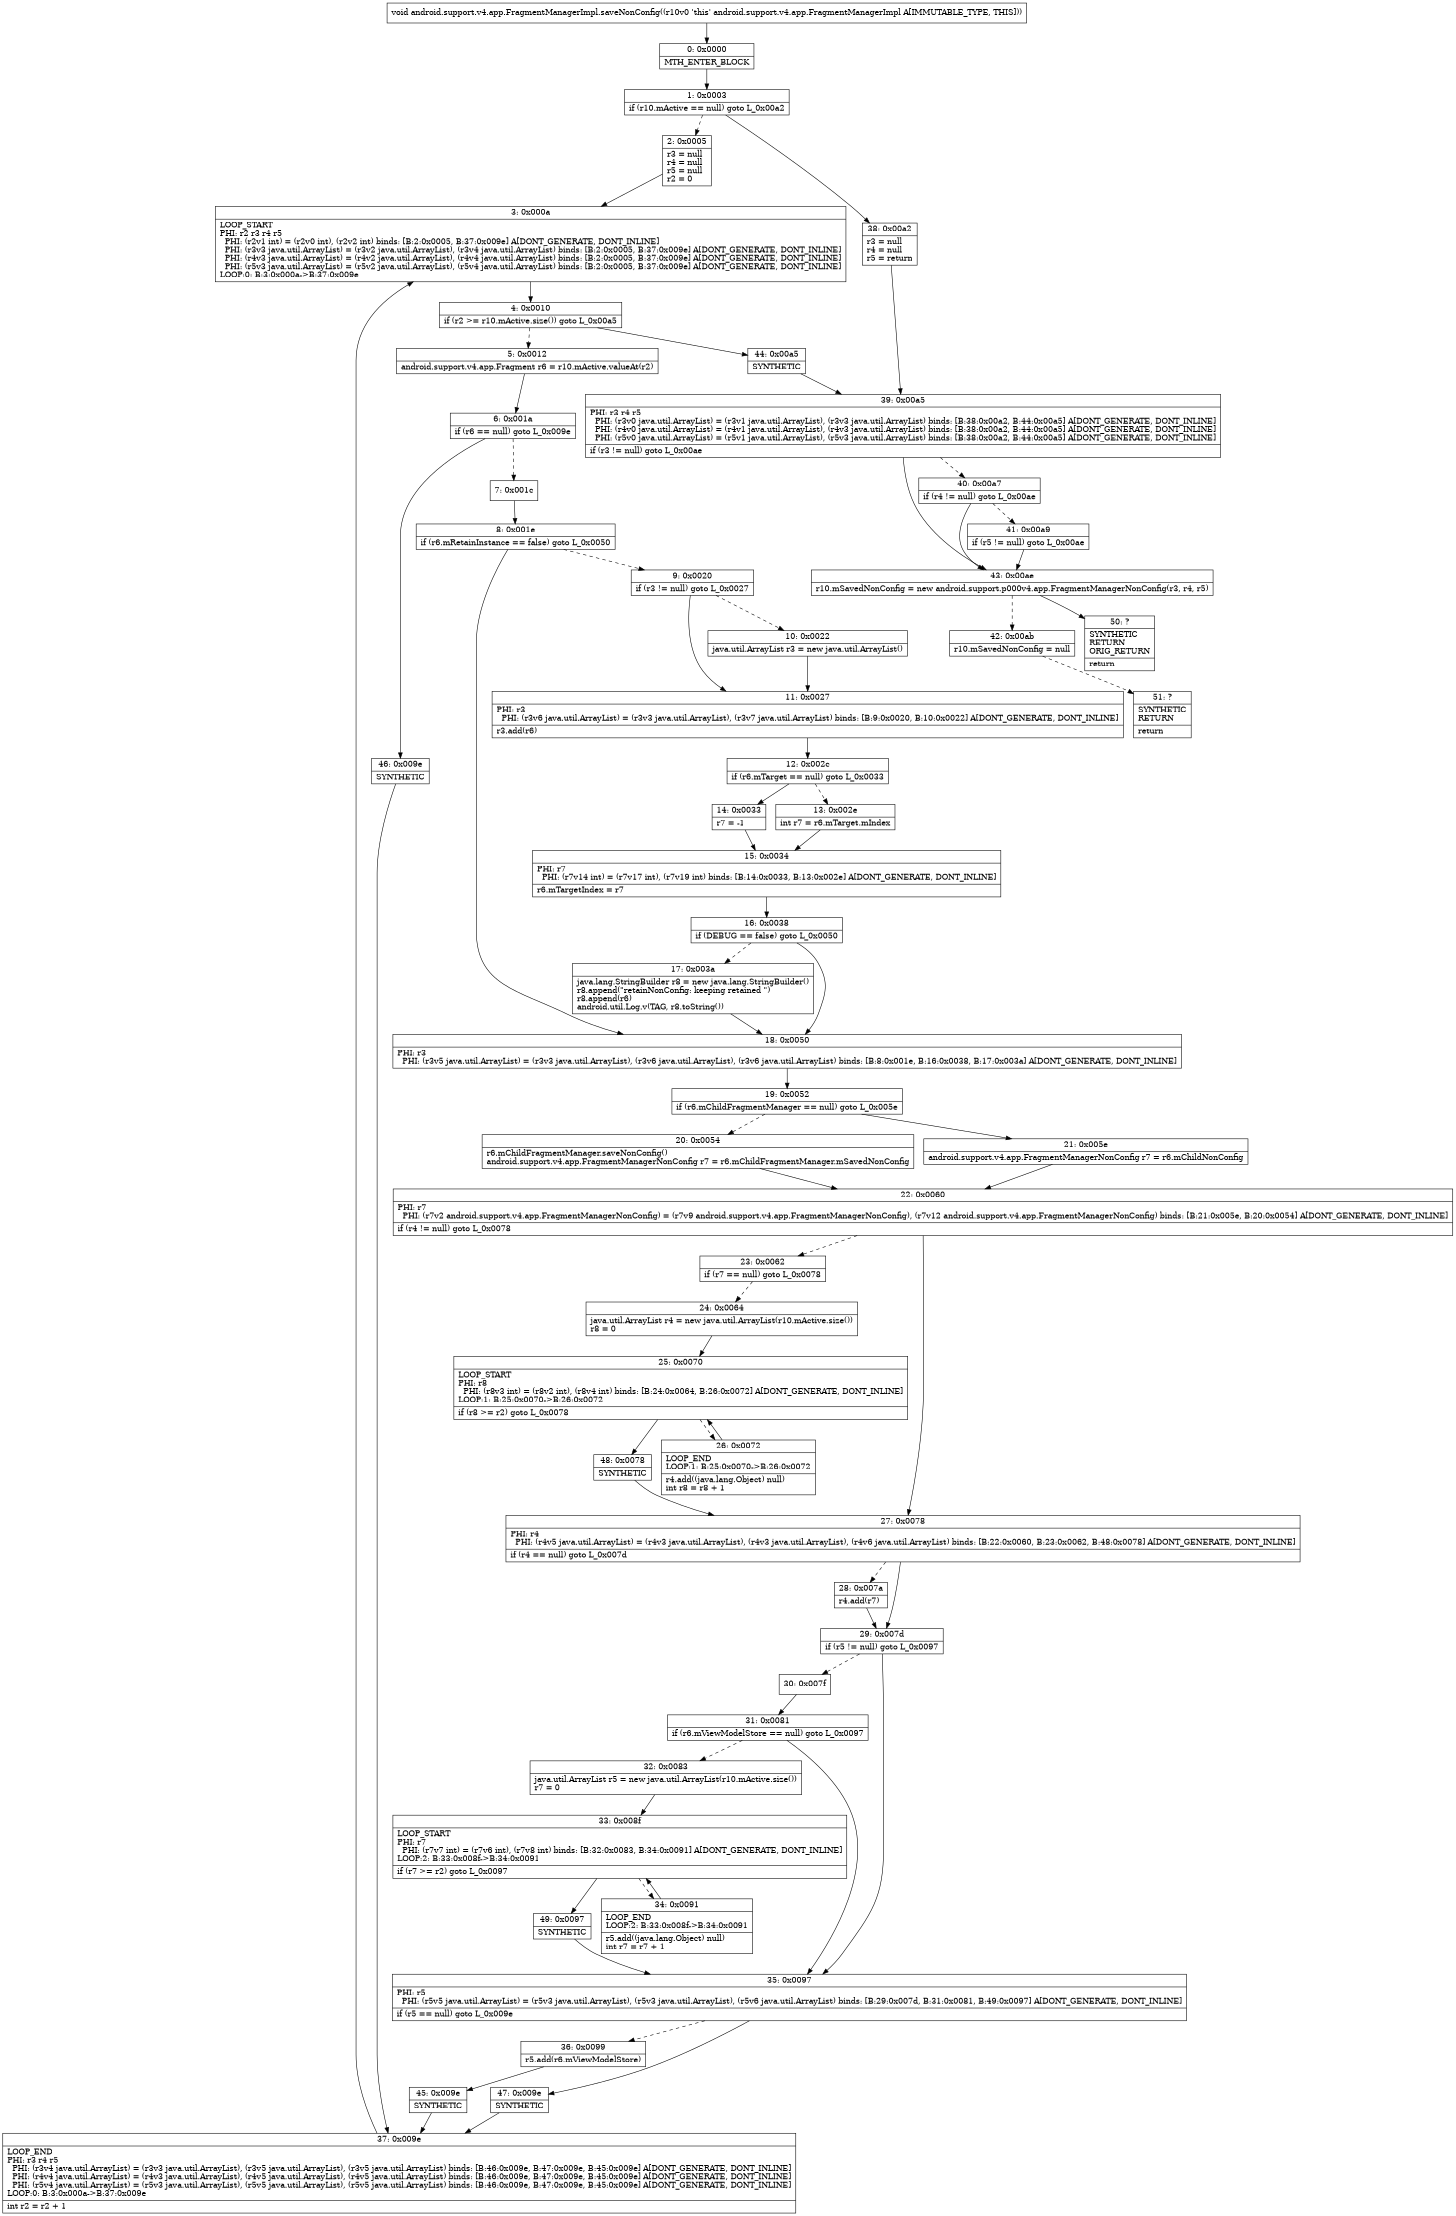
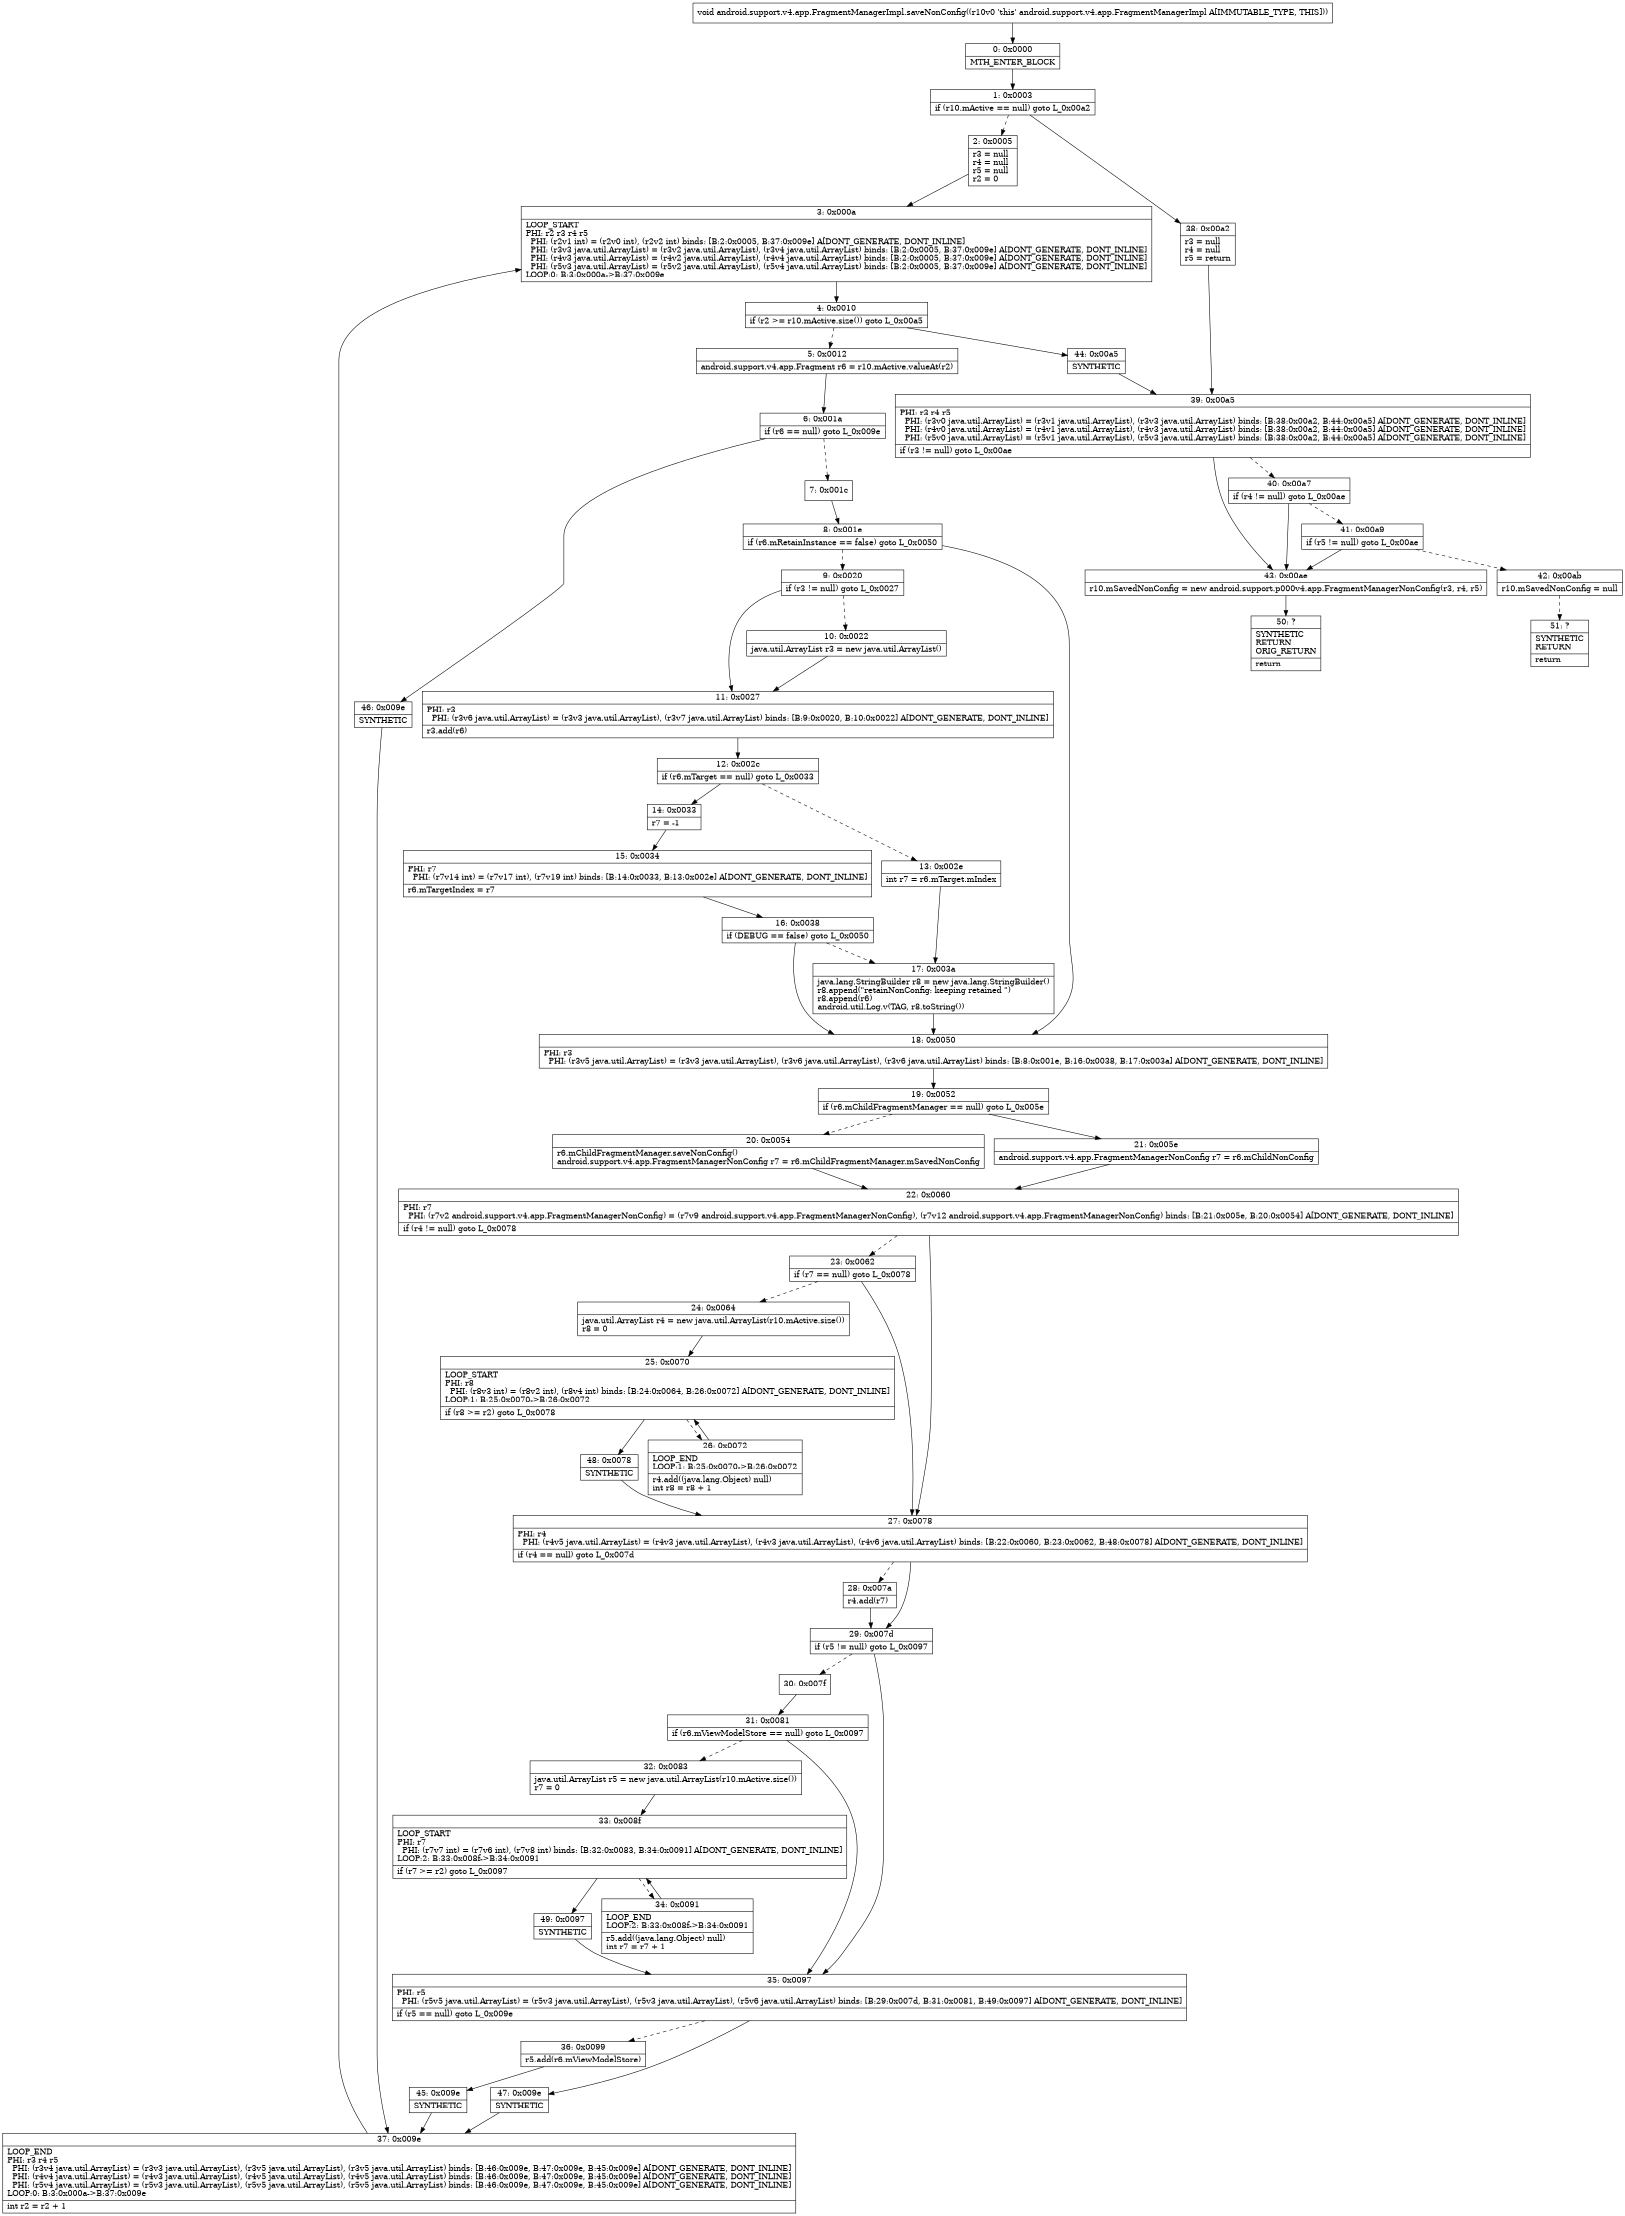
(1012, 610) -> (1458, 559)
(810, 838) -> (938, 922)
none -> (907, 1391)
